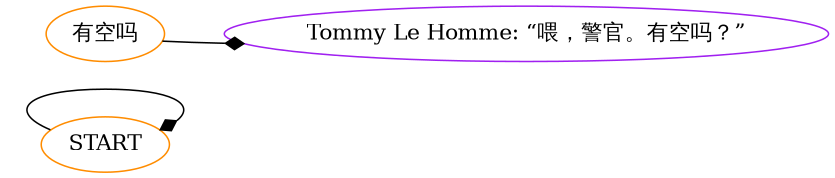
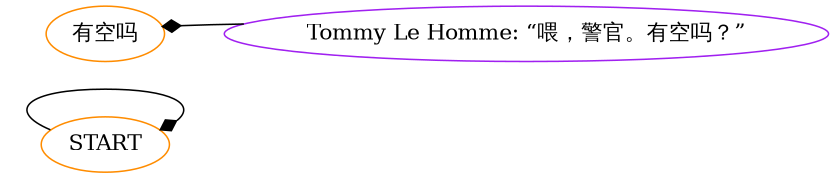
(194, 42) -> (212, 25)
